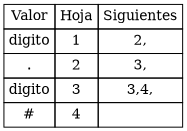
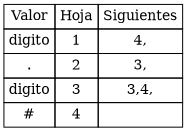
(140, 41) -> (140, 41)
